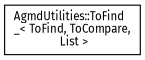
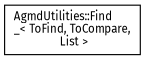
(72, 30) -> (72, 30)
